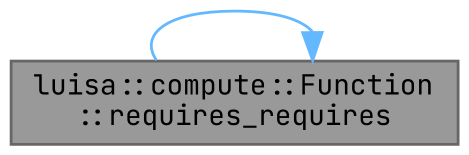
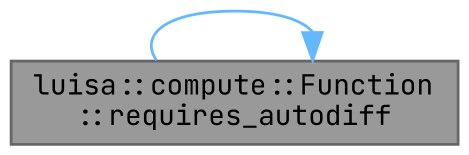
(235, 103) -> (235, 103)
